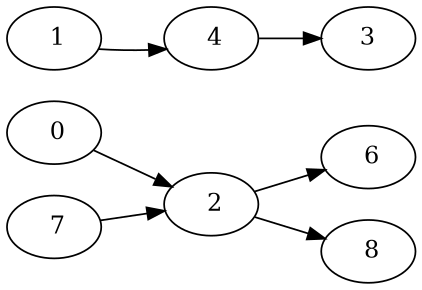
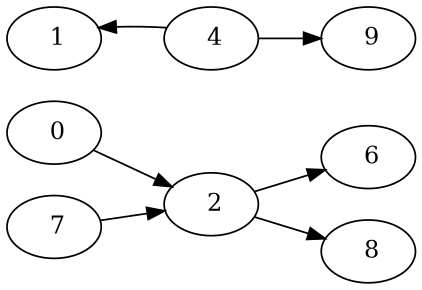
(368, 38) -> (368, 38)
(124, 50) -> (141, 27)
